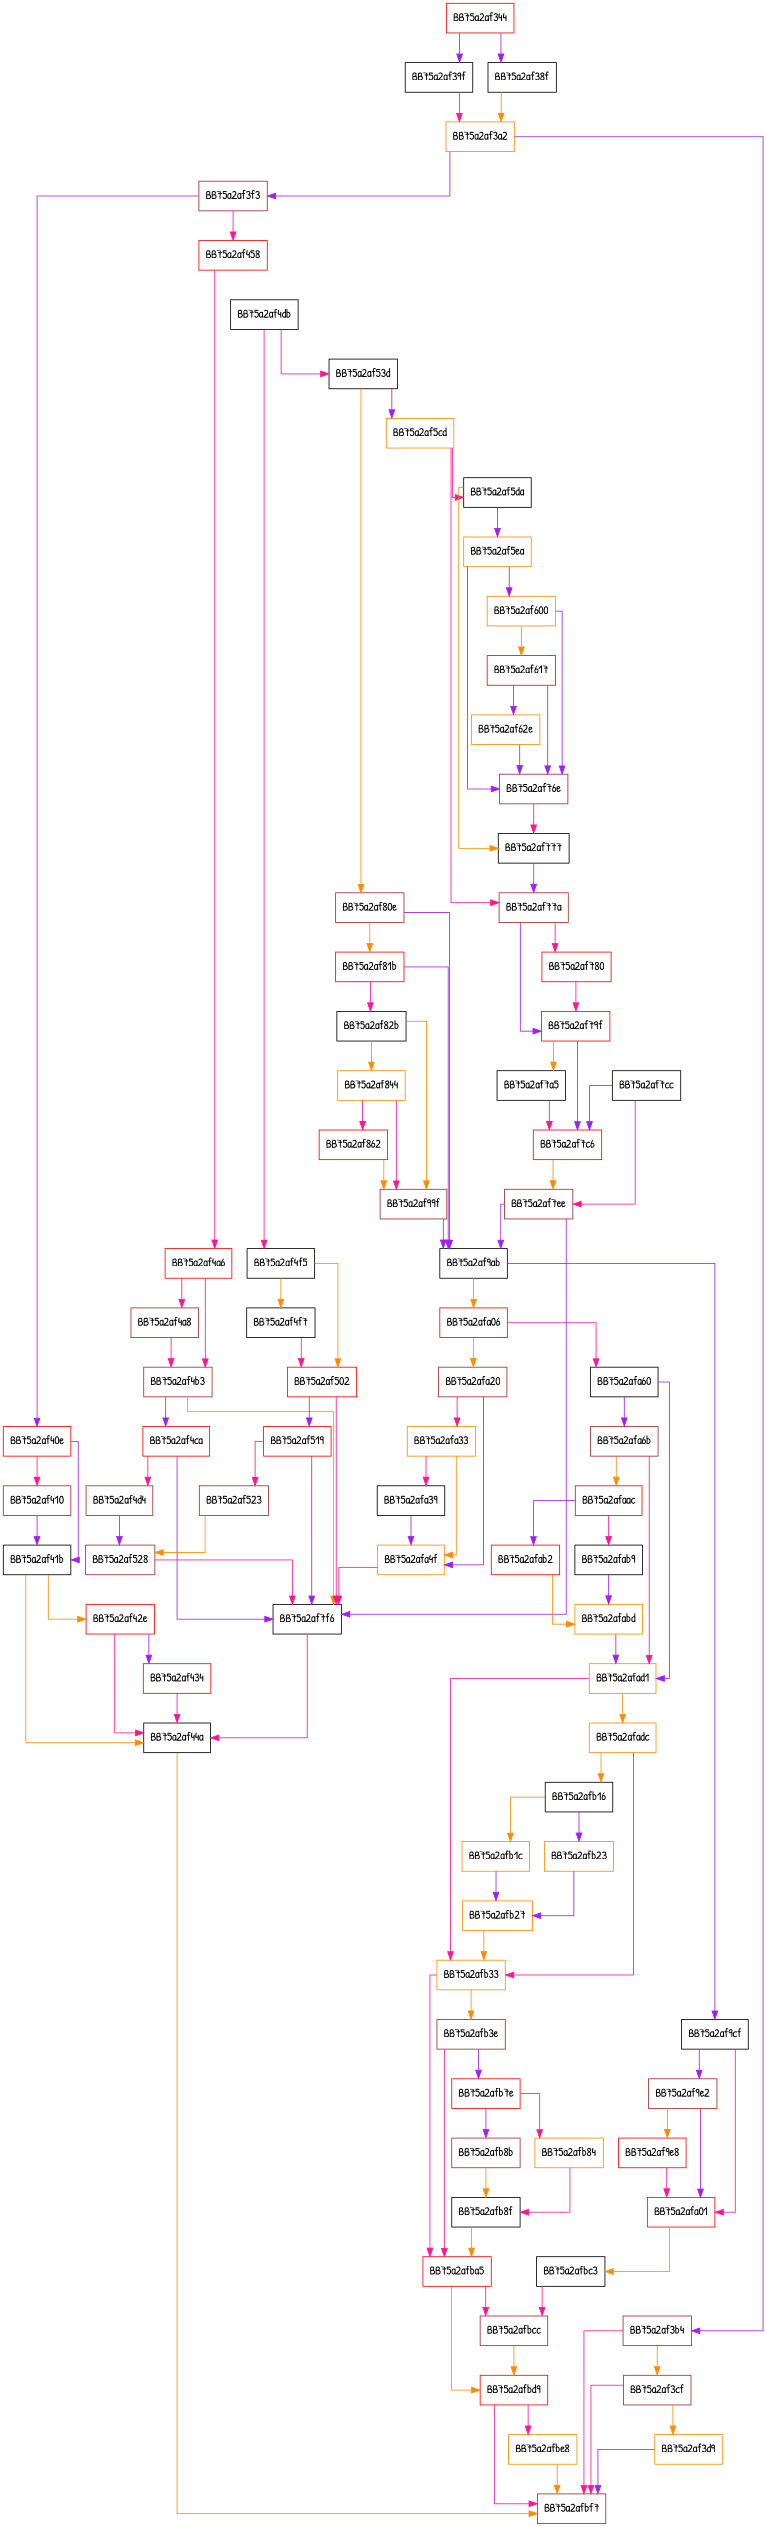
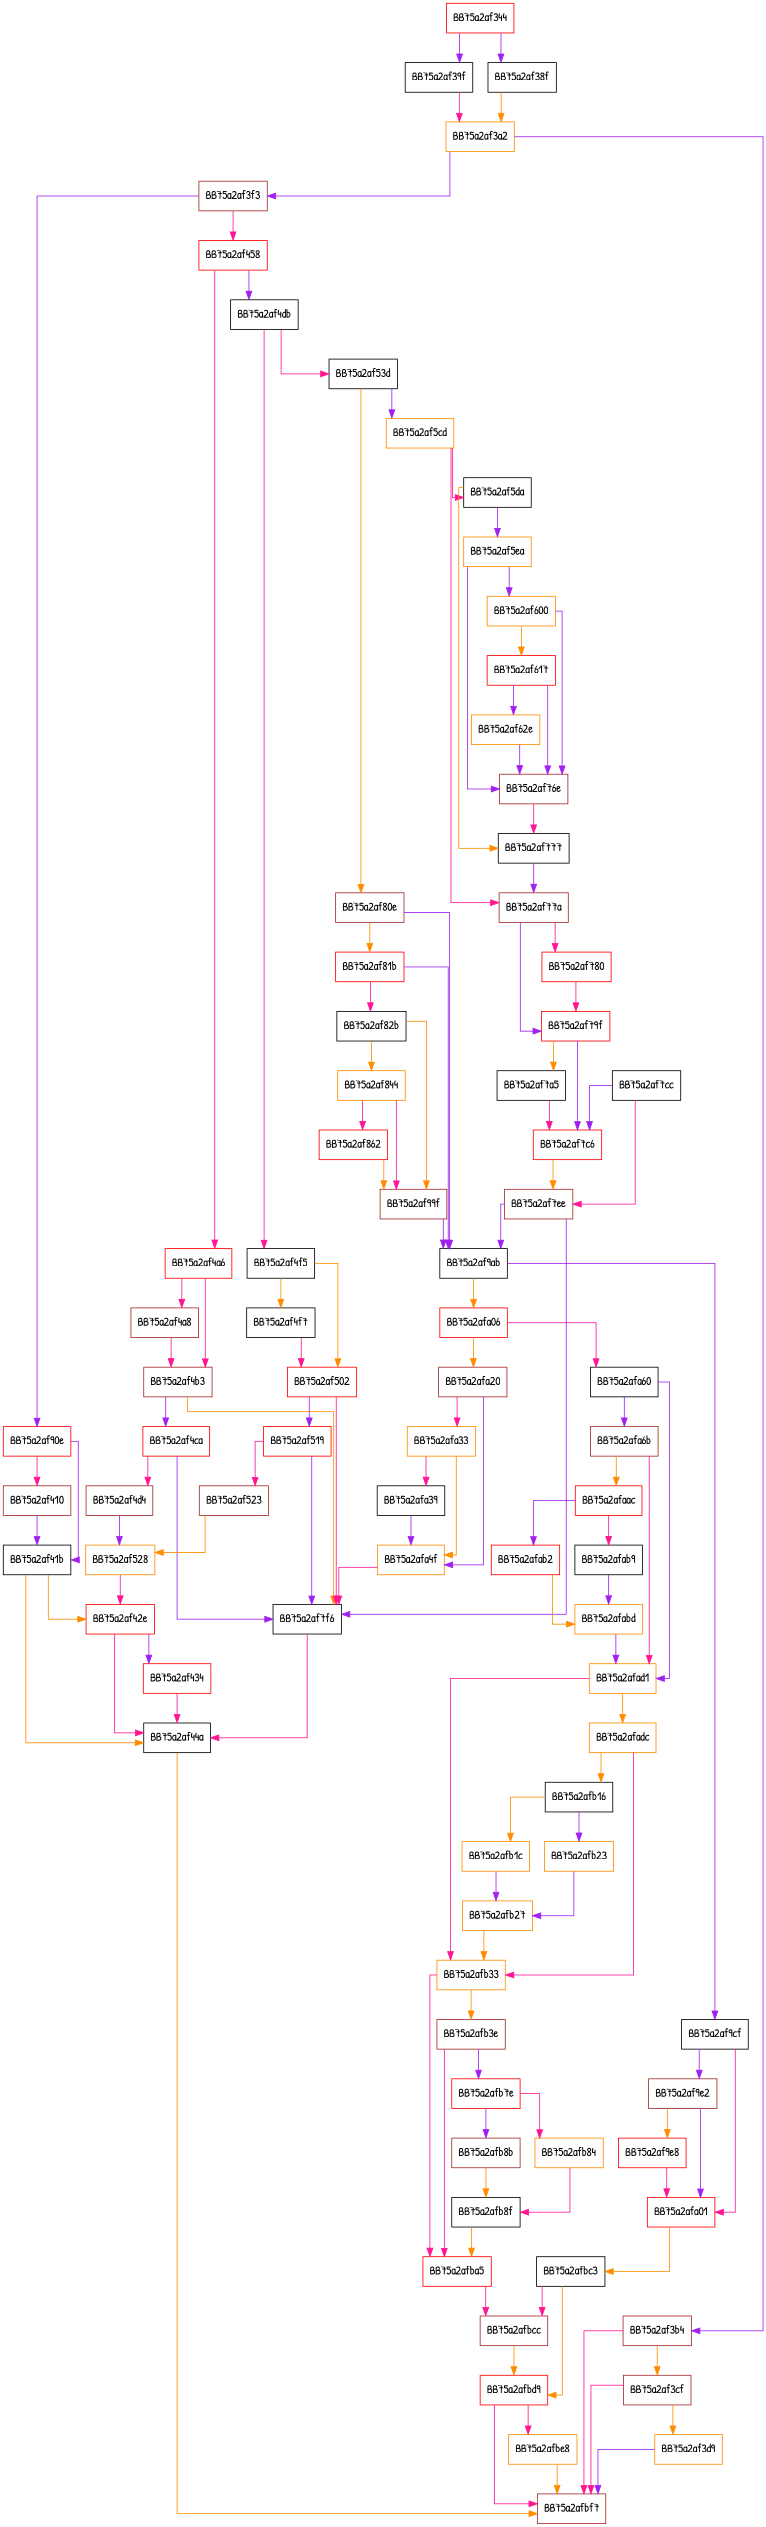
none -> (249, 281)
(37, 1441) -> (37, 1441)
(120, 1560) -> (120, 1560)
(242, 1560) -> (120, 1585)
(452, 2348) -> (562, 2344)
